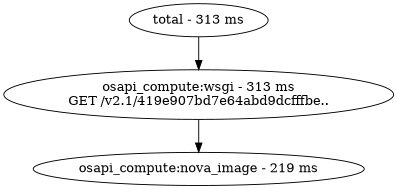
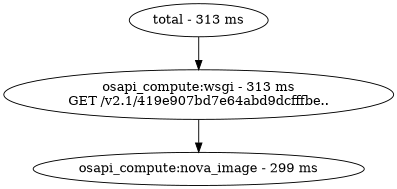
(199, 169) -> (199, 169)
